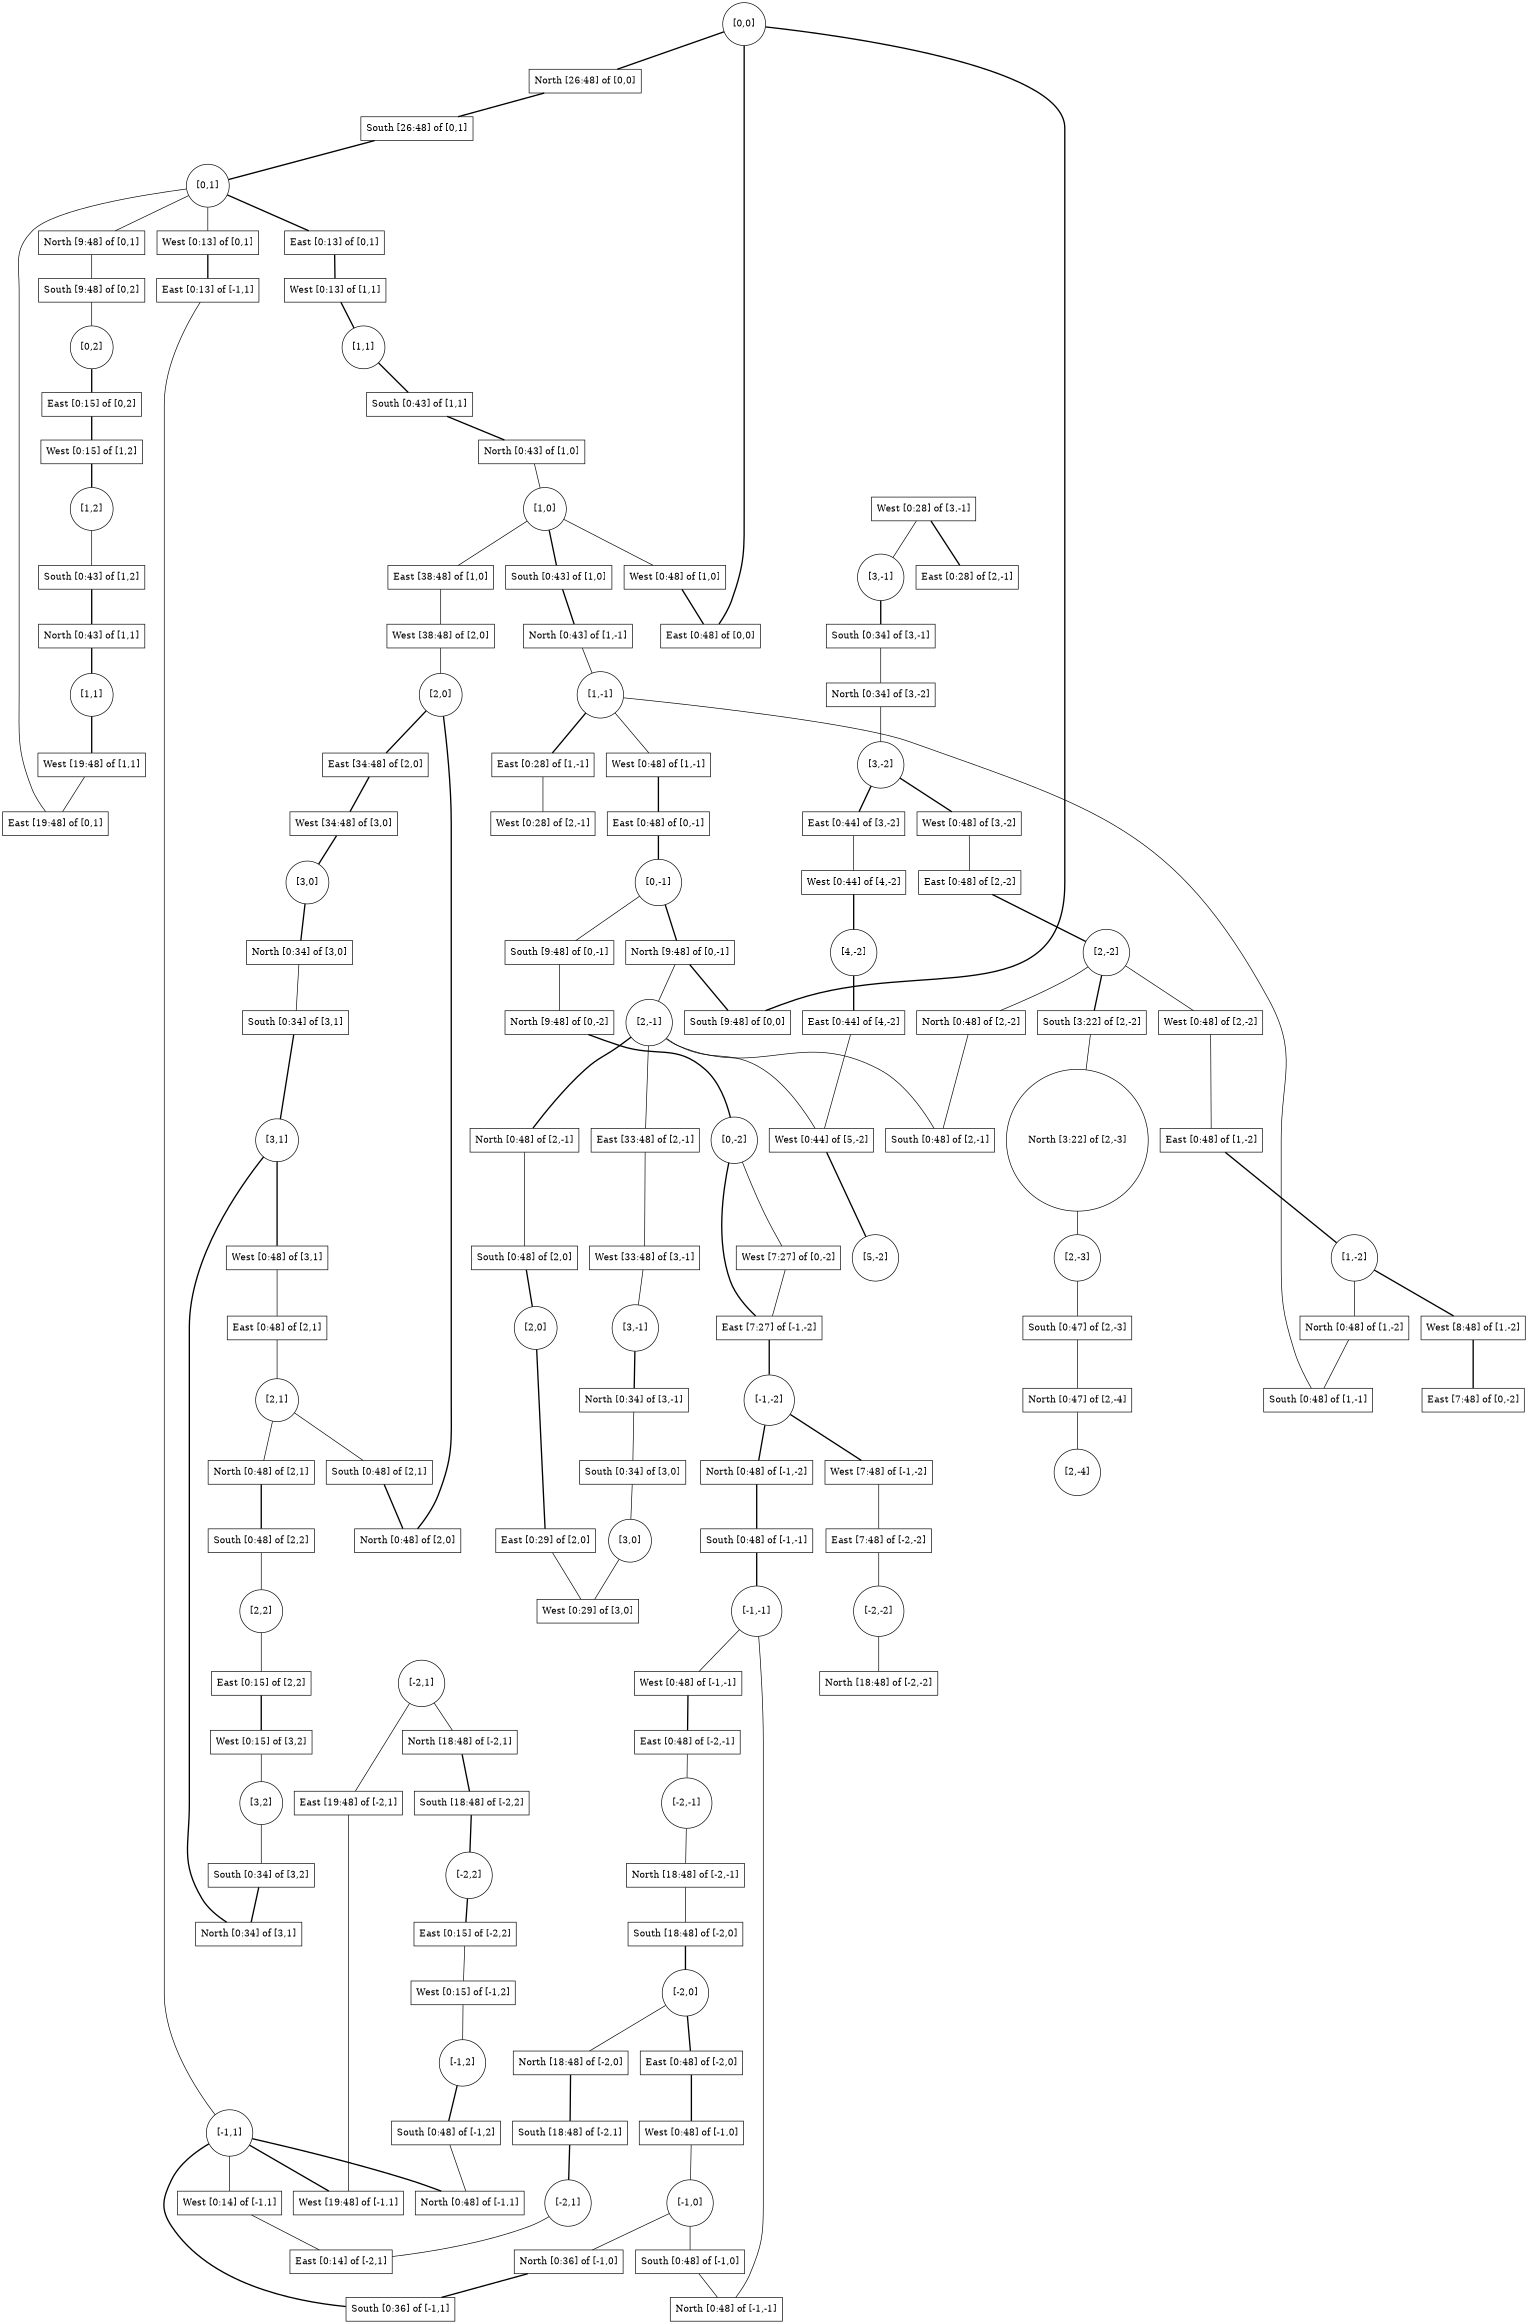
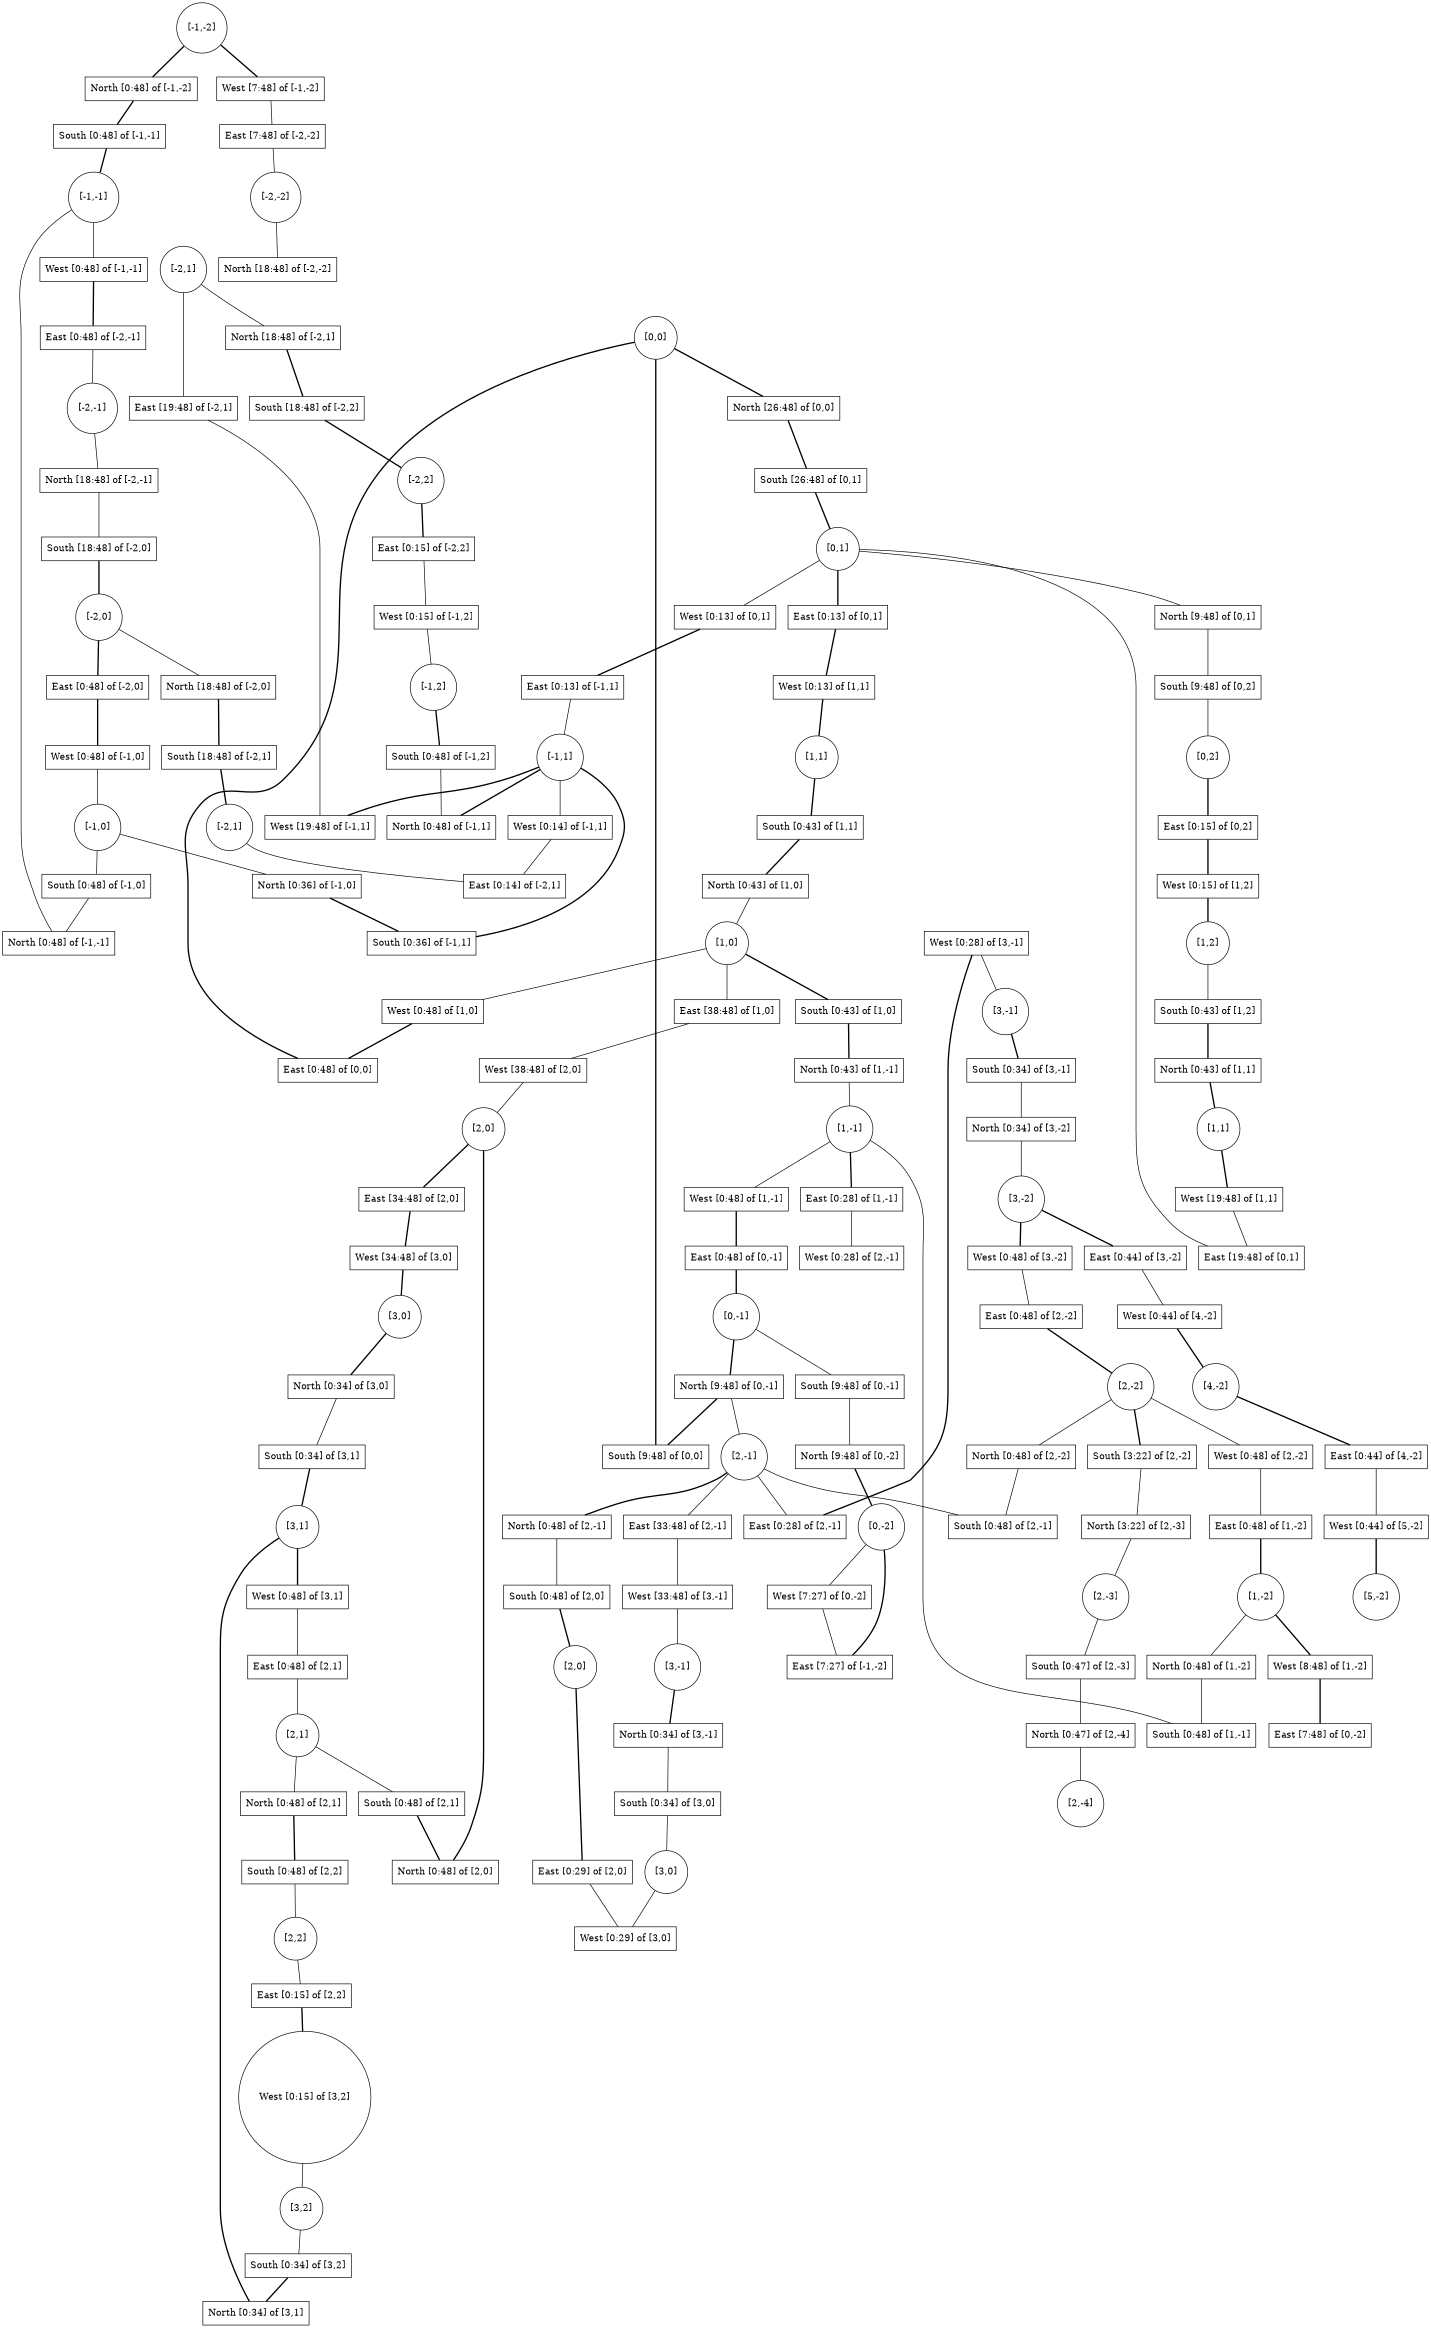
(753, 1064) -> (772, 1495)
(1077, 1140) -> (1136, 1527)
(769, 1357) -> none
(261, 1742) -> (305, 2097)
